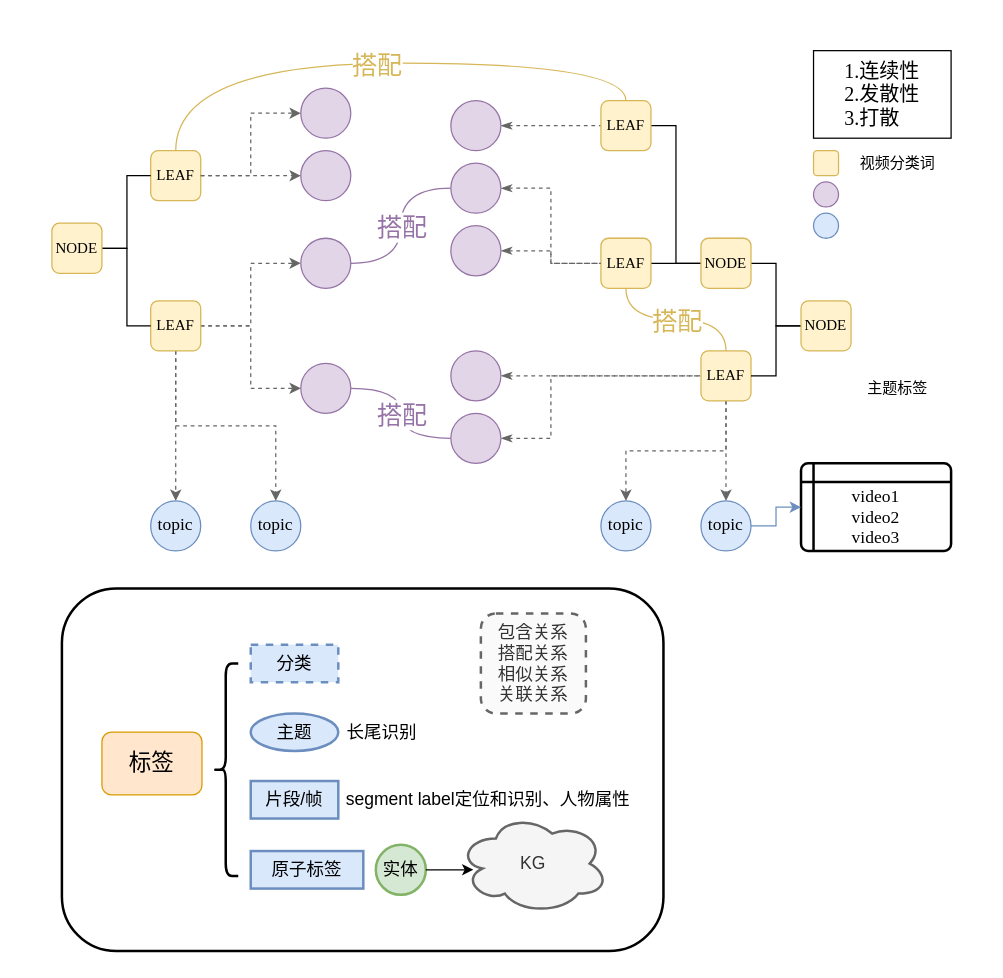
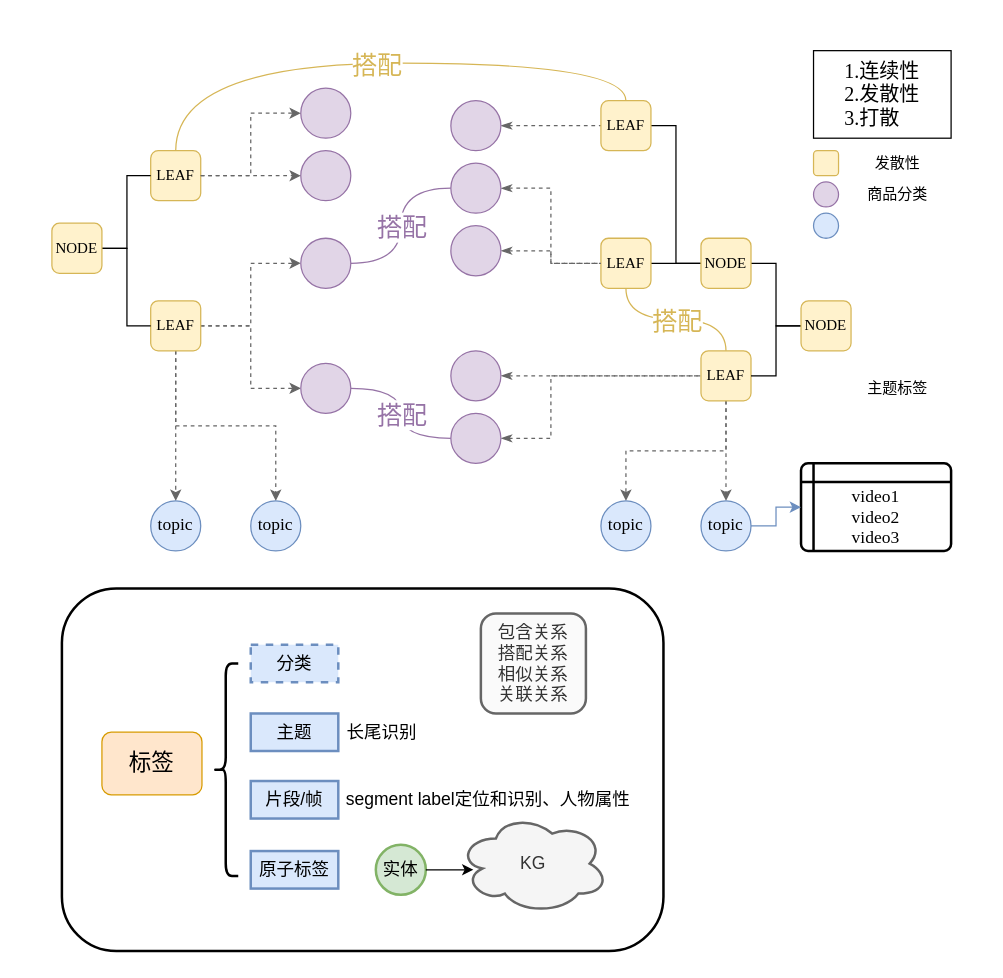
(898, 163) -> (898, 163)
none -> (898, 194)
(533, 663) -> (533, 663)
(294, 732) -> (294, 732)
(307, 869) -> (294, 869)
